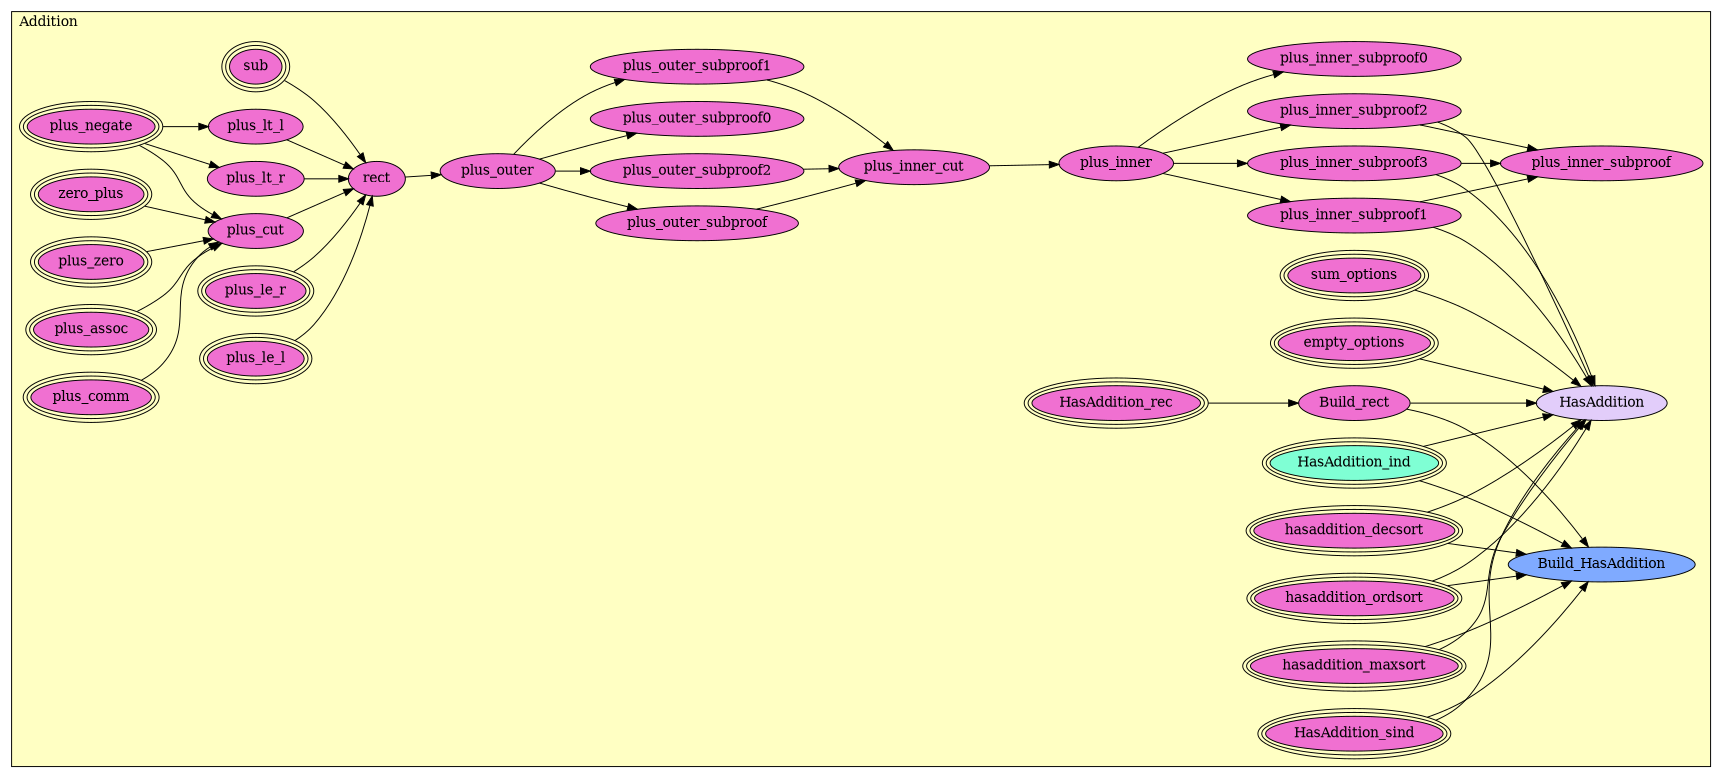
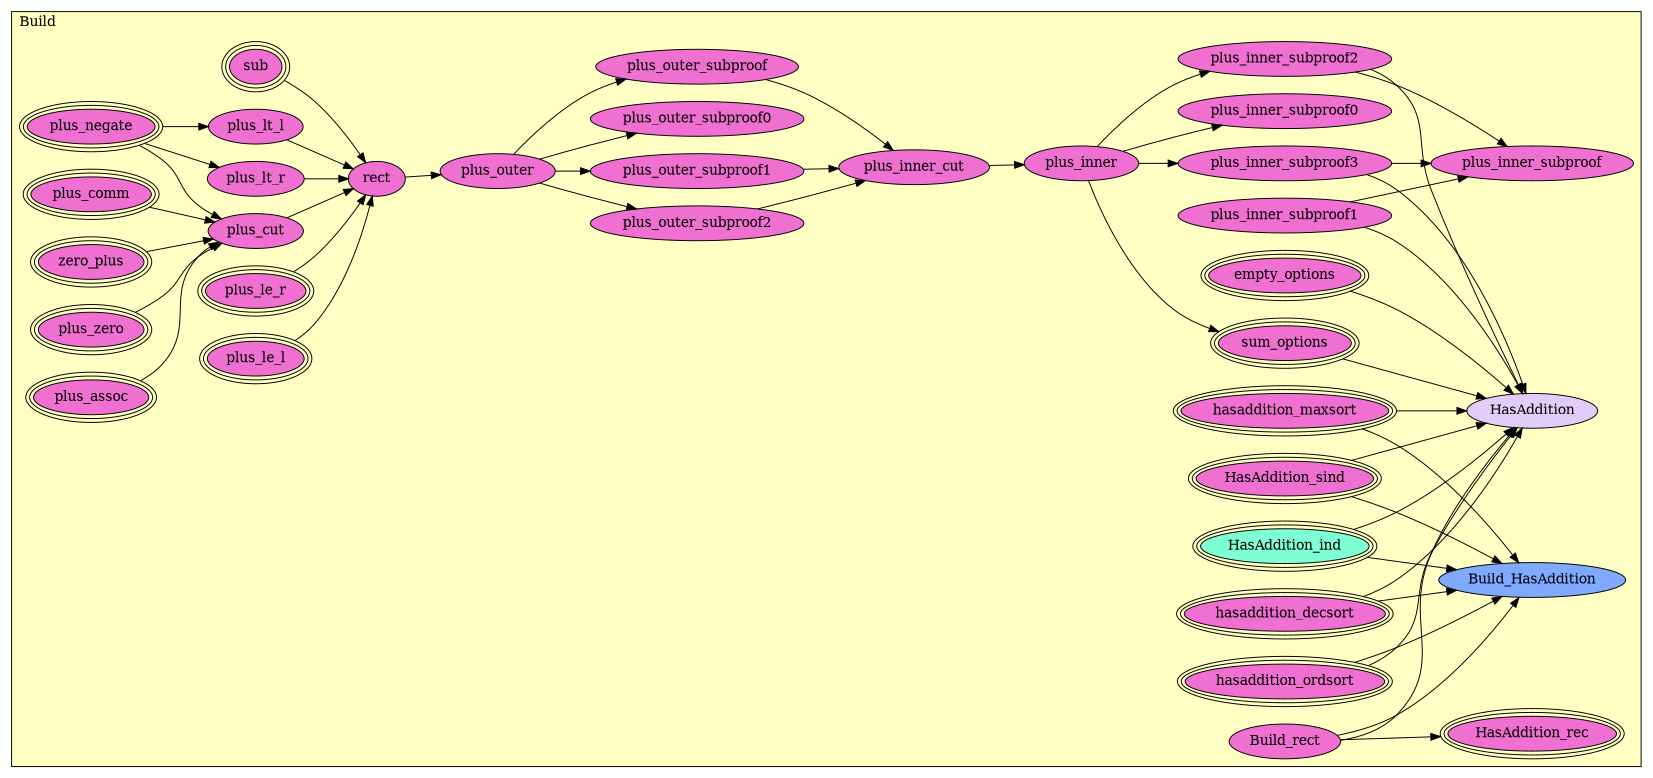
(49, 23) -> (38, 23)
(1222, 186) -> (1134, 268)
(1248, 403) -> (1386, 738)
